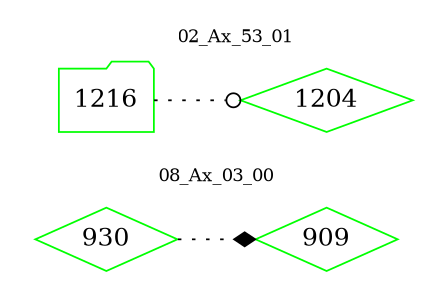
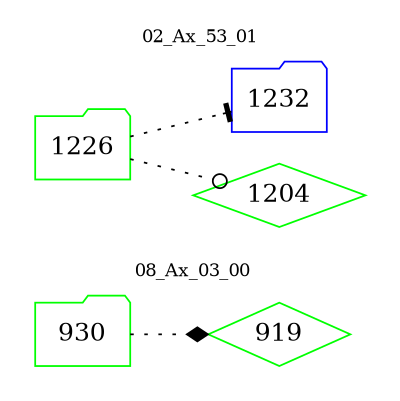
(106, 100) -> (83, 148)
none -> (279, 100)
(106, 239) -> (83, 334)
(327, 239) -> (279, 334)
